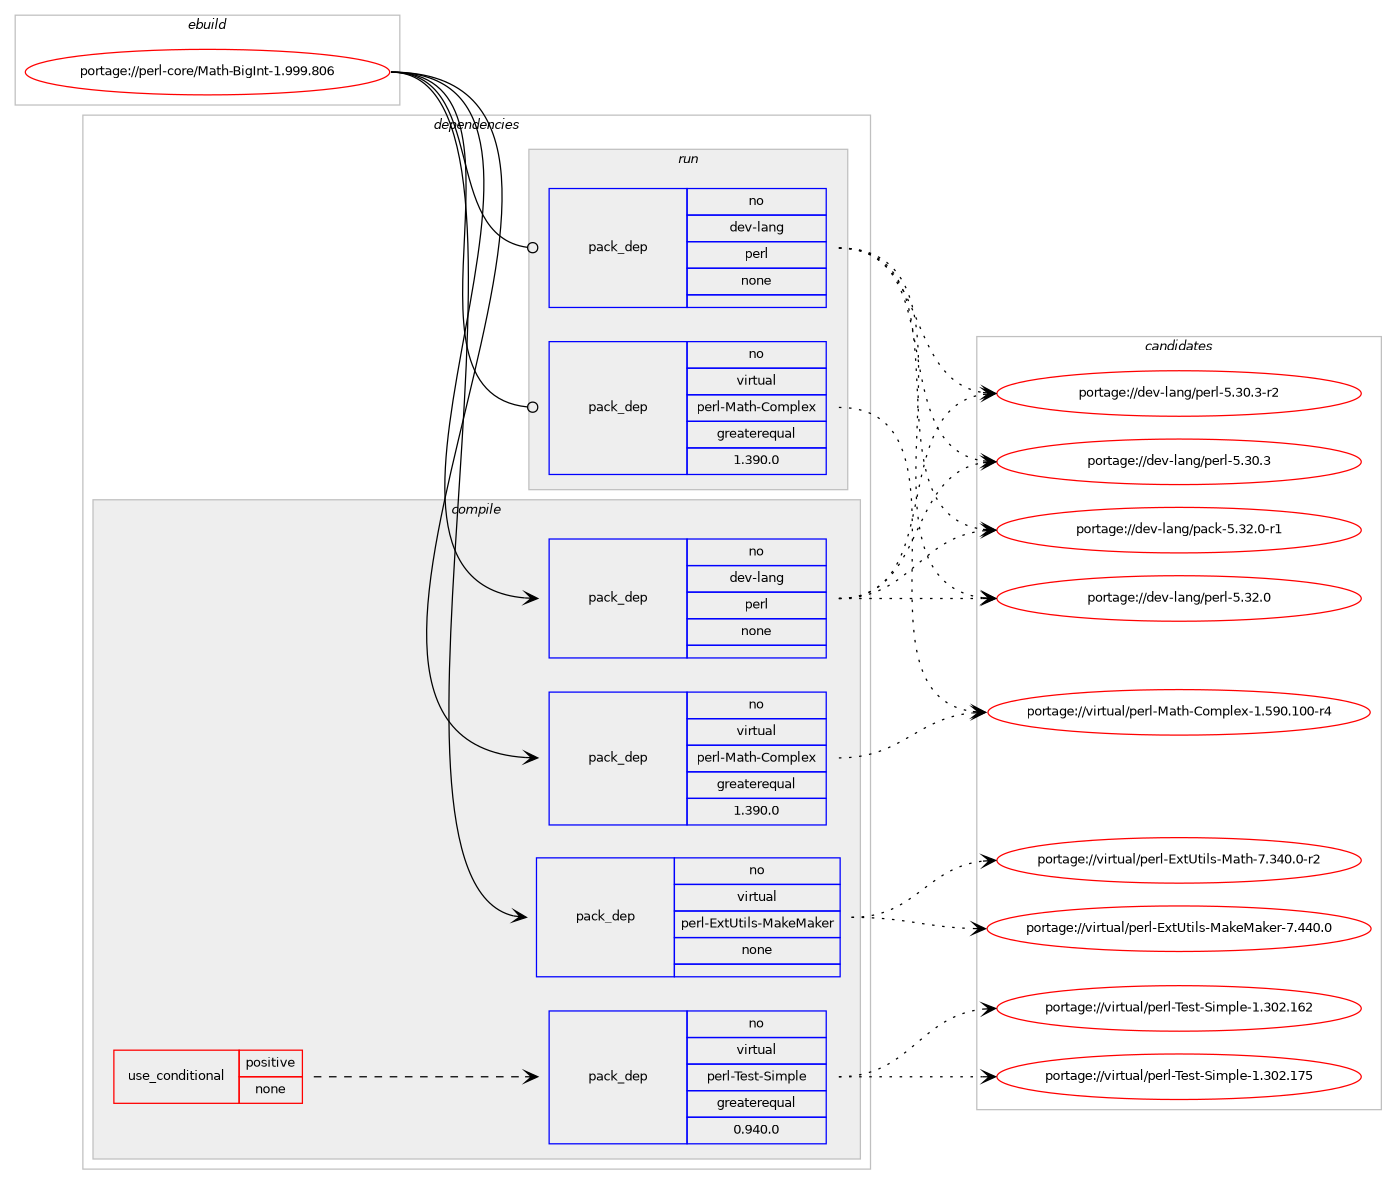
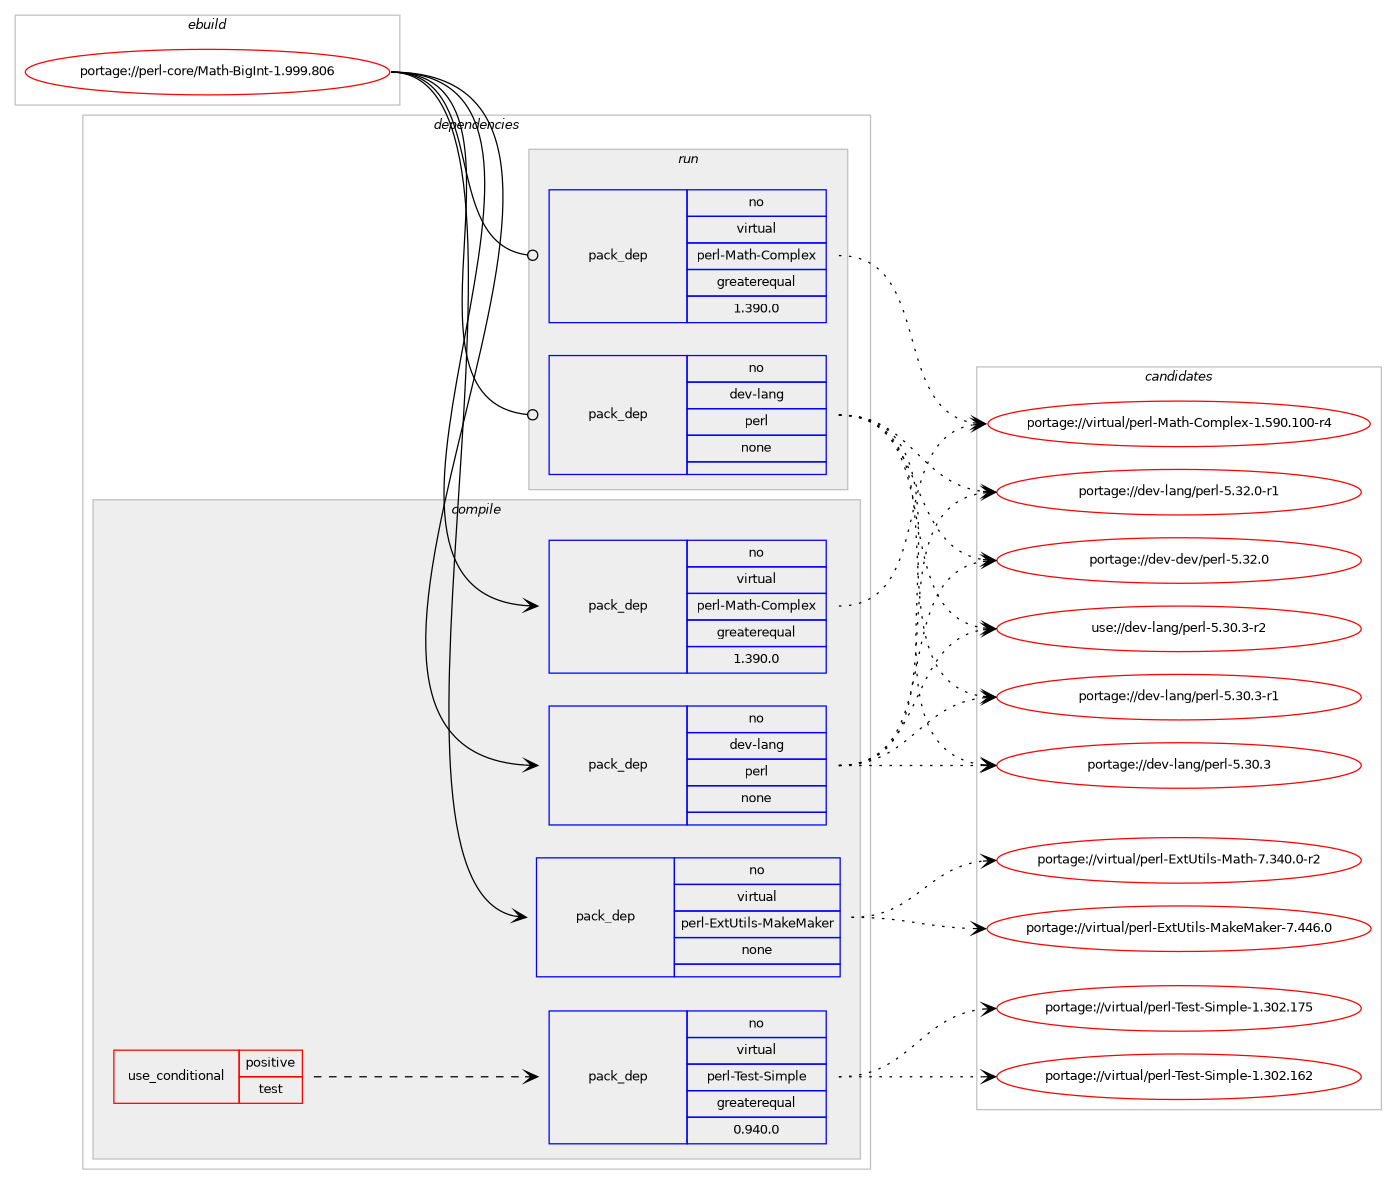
(1179, 394) -> (1179, 629)
(1179, 530) -> (1179, 492)
(1179, 598) -> (1179, 561)
none -> (1179, 697)
(1179, 929) -> (1179, 929)
(271, 1089) -> (271, 1089)
